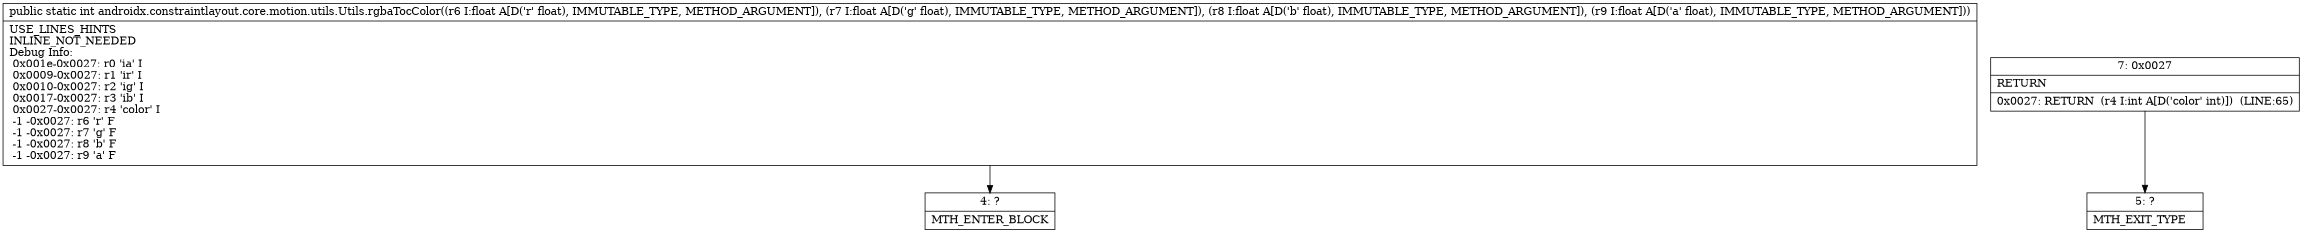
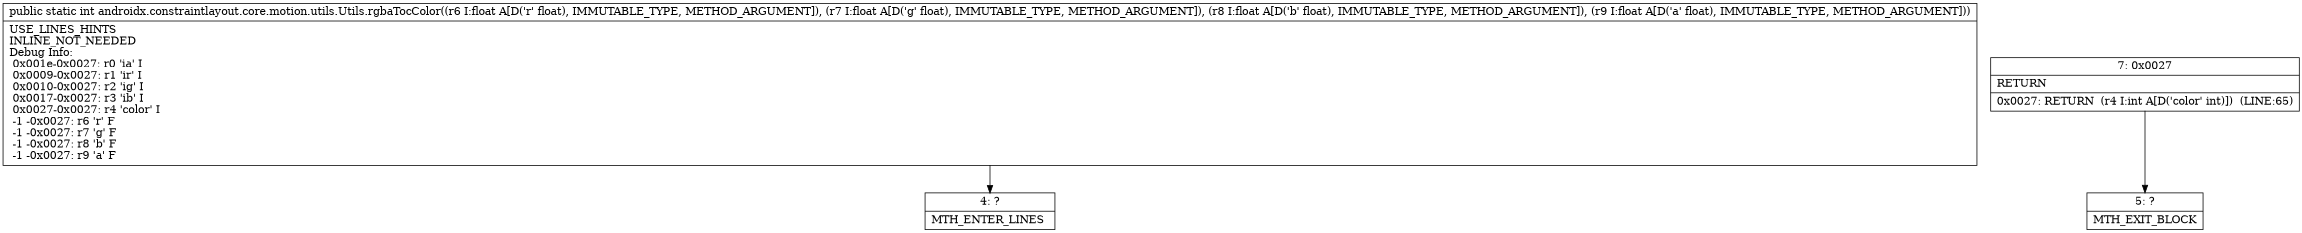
(990, 220) -> (988, 220)
(2140, 220) -> (2145, 220)
